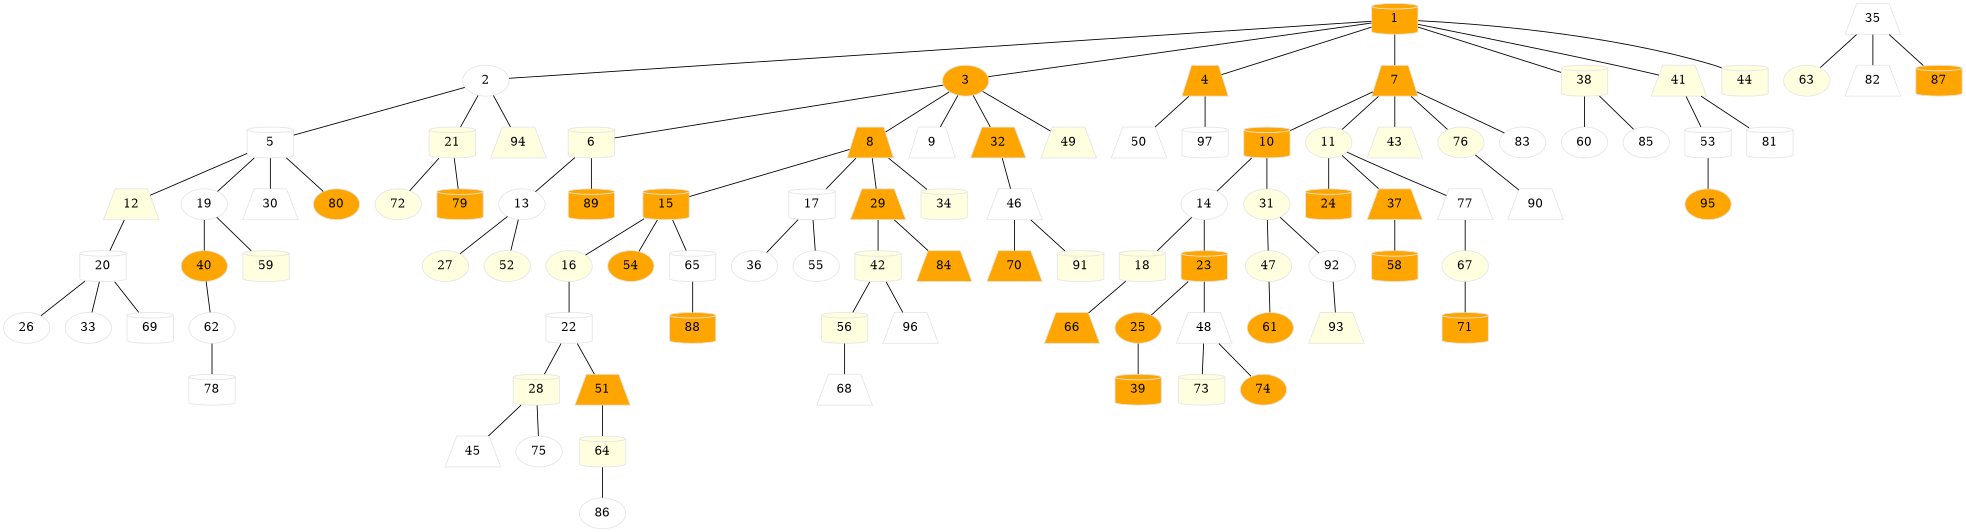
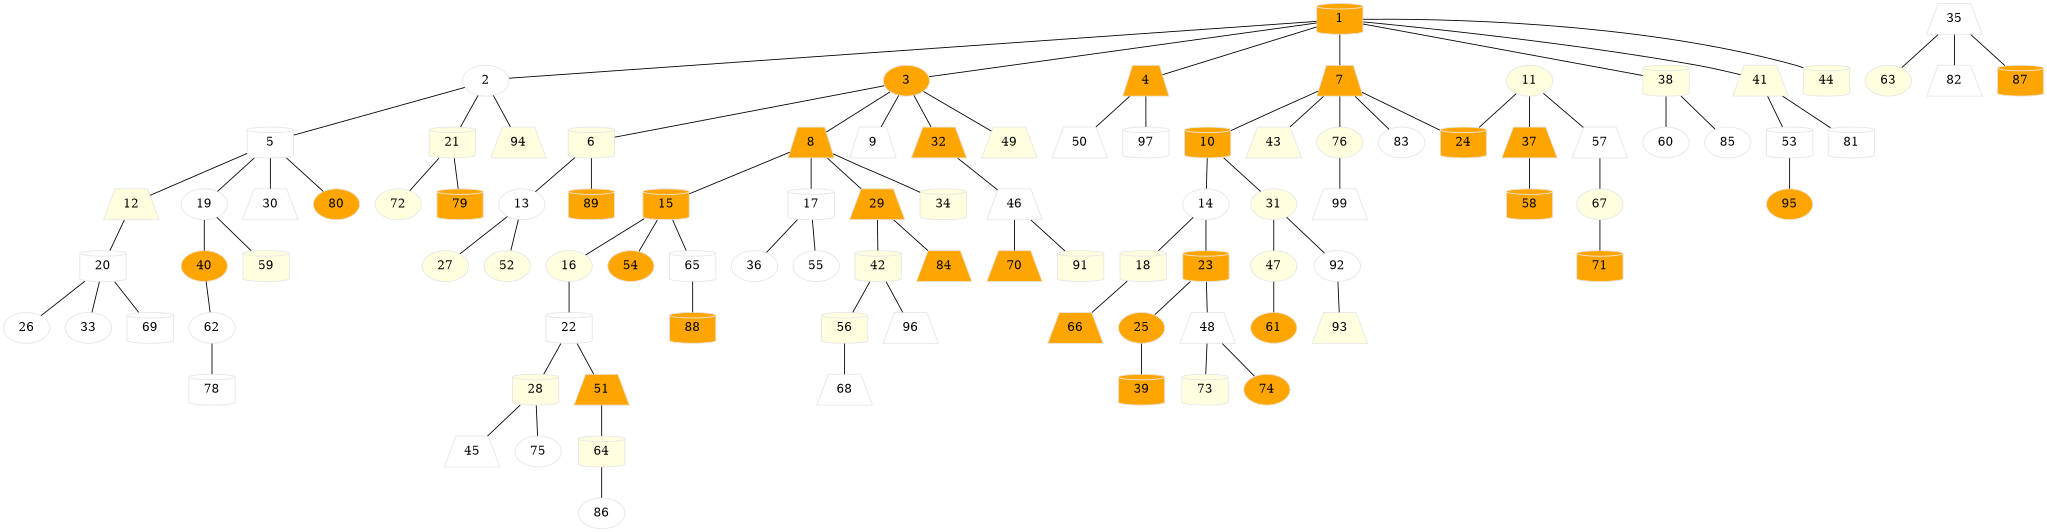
(1360, 113) -> (1401, 111)
(1465, 204) -> (1600, 142)
(1536, 204) -> (1340, 204)
